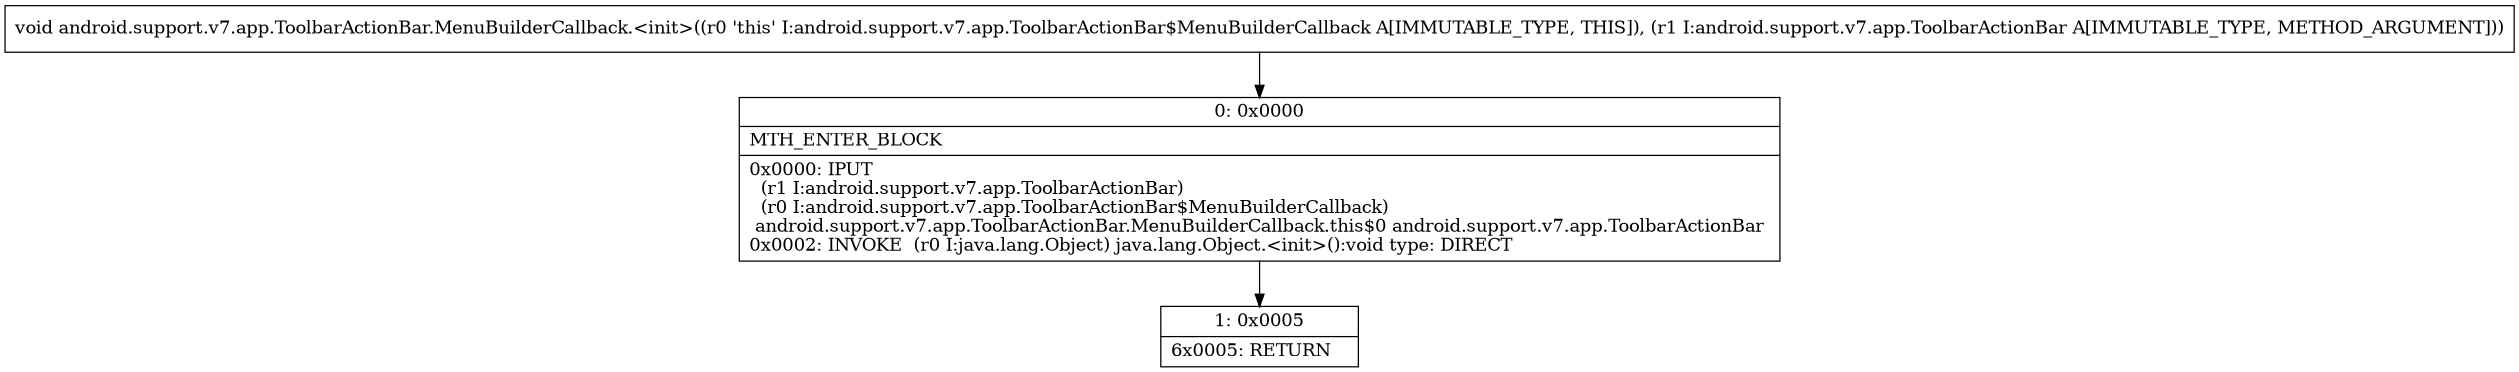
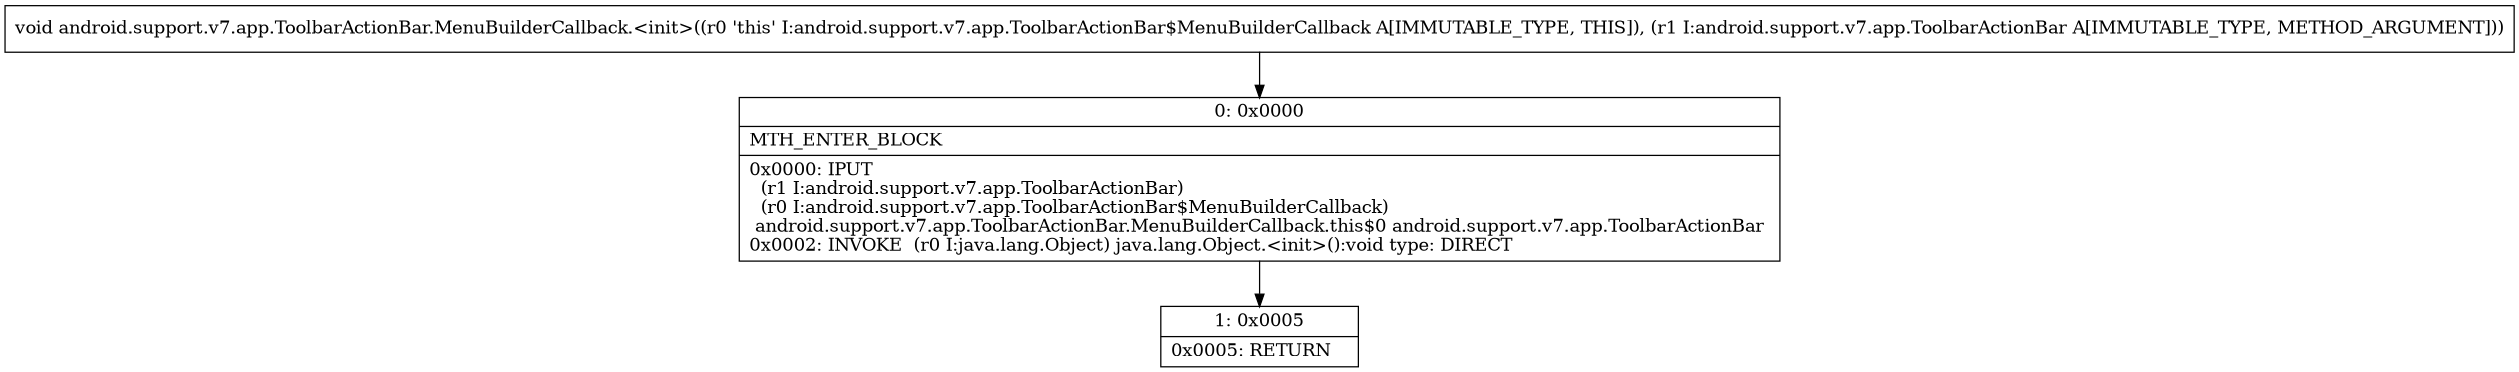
(1260, 351) -> (1260, 351)
